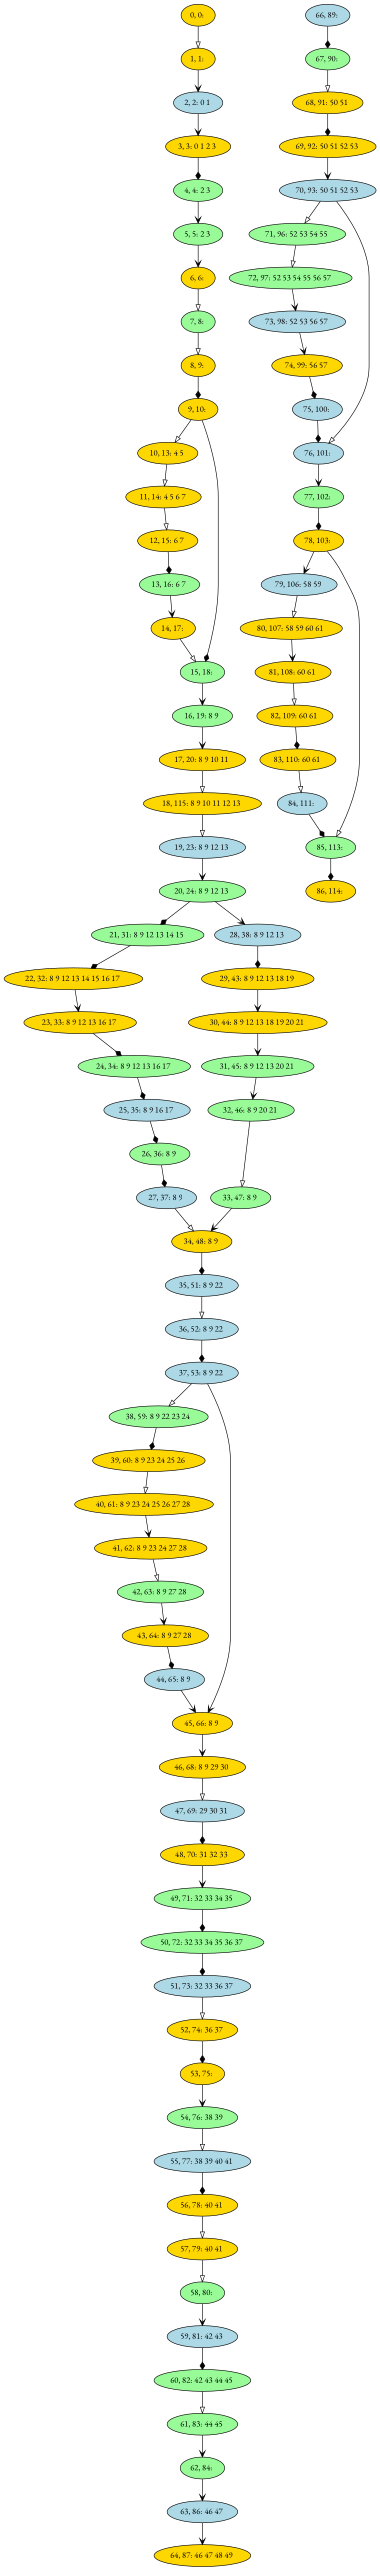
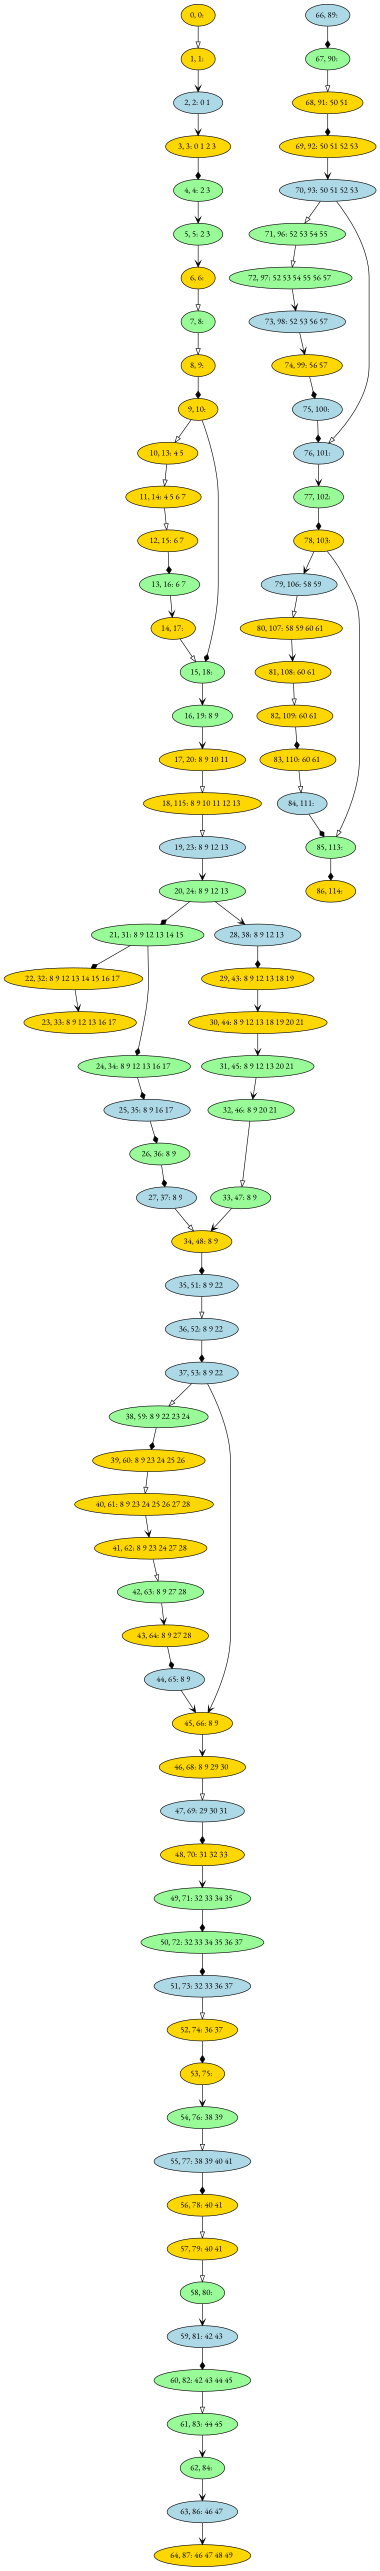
(104, 1042) -> (148, 998)
